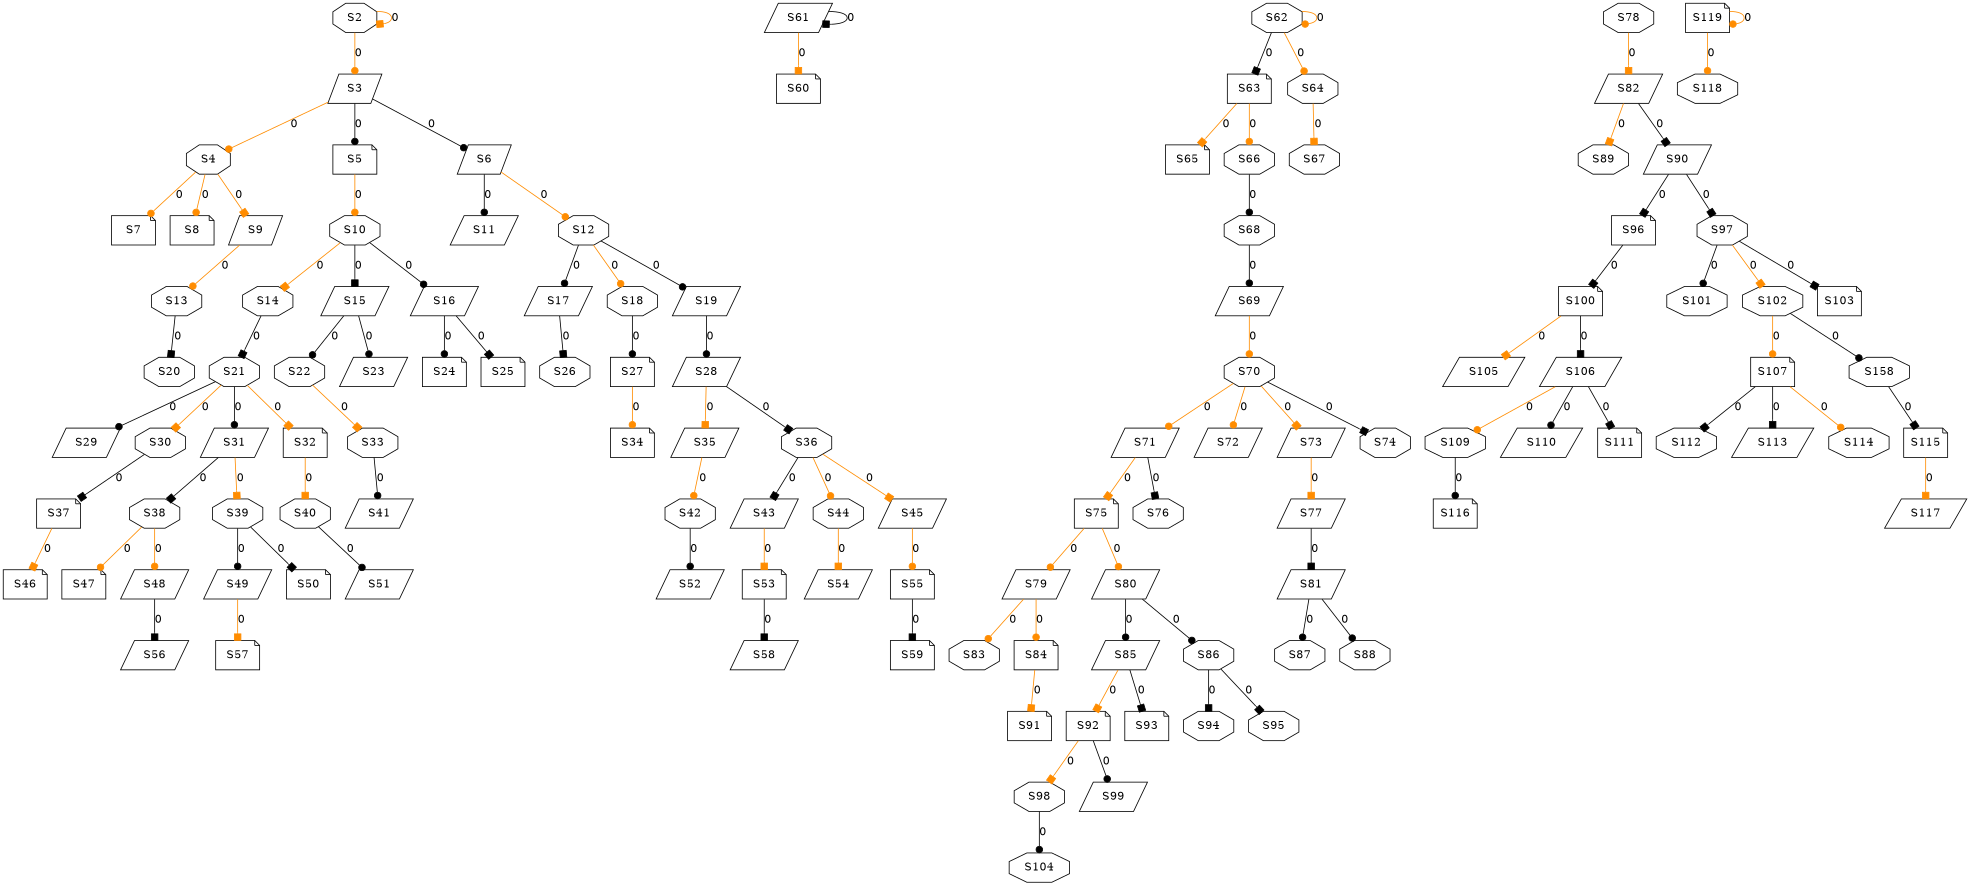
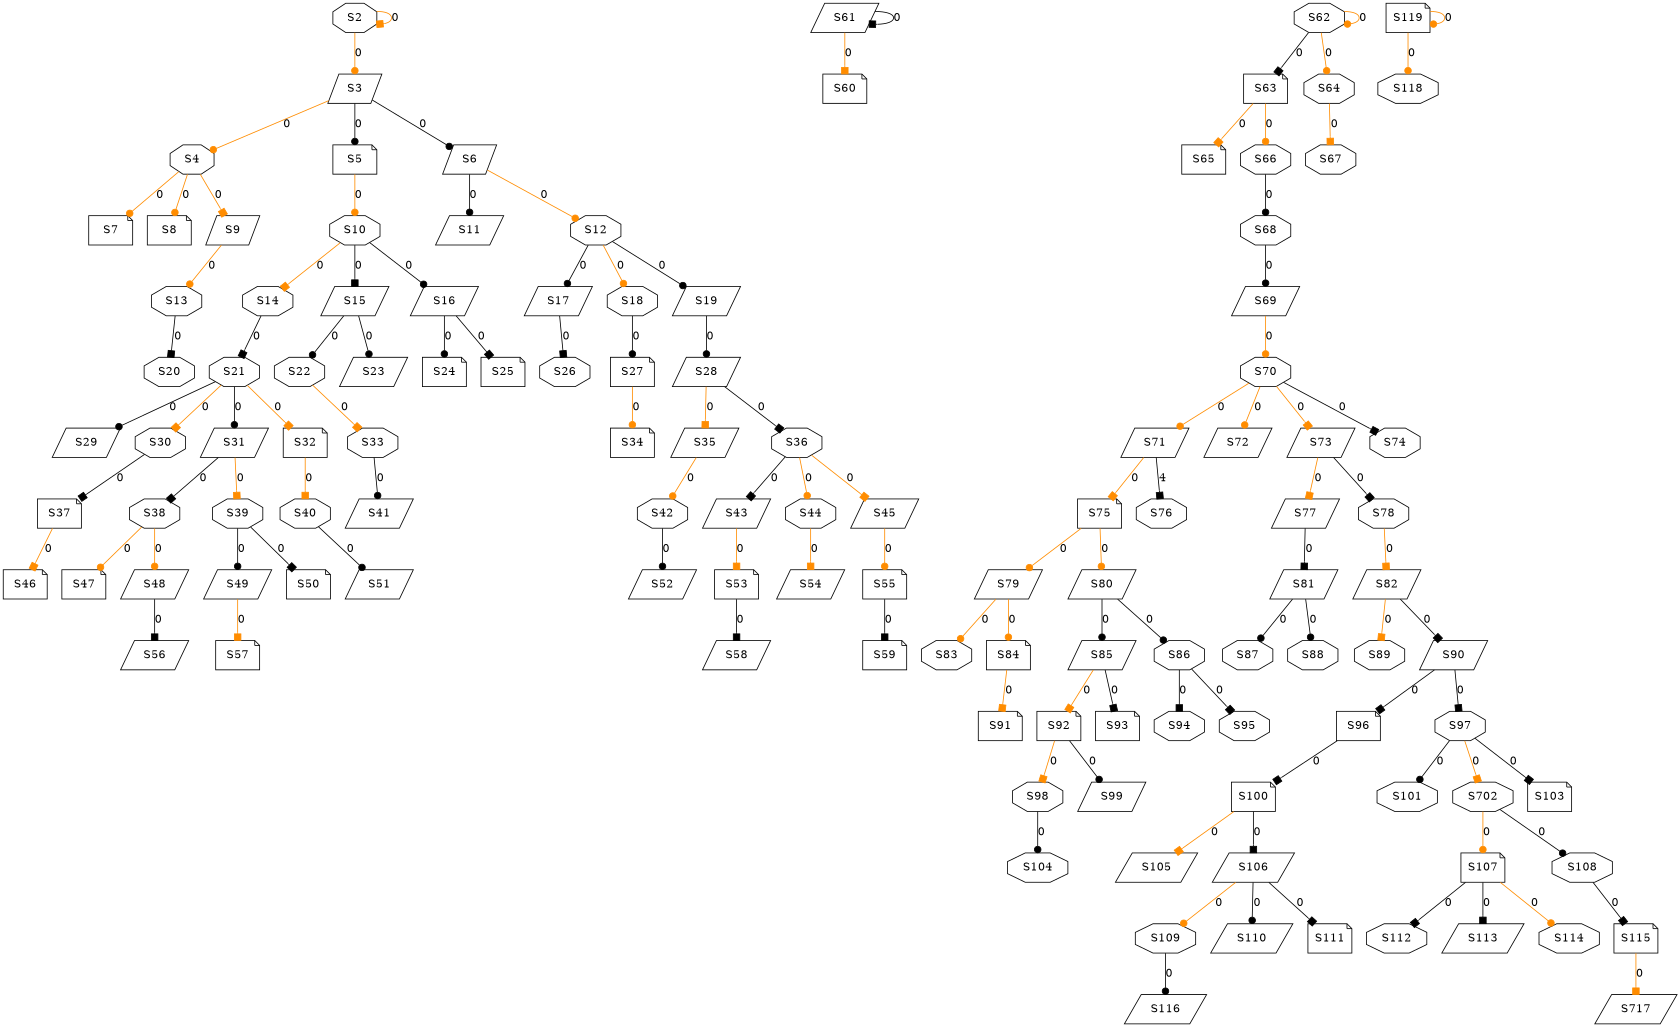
(1773, 301) -> (1483, 797)
(1879, 372) -> (1582, 868)
none -> (1350, 475)
(1157, 478) -> (1163, 478)
(1455, 514) -> (1165, 1009)
(1926, 514) -> (1636, 1009)
